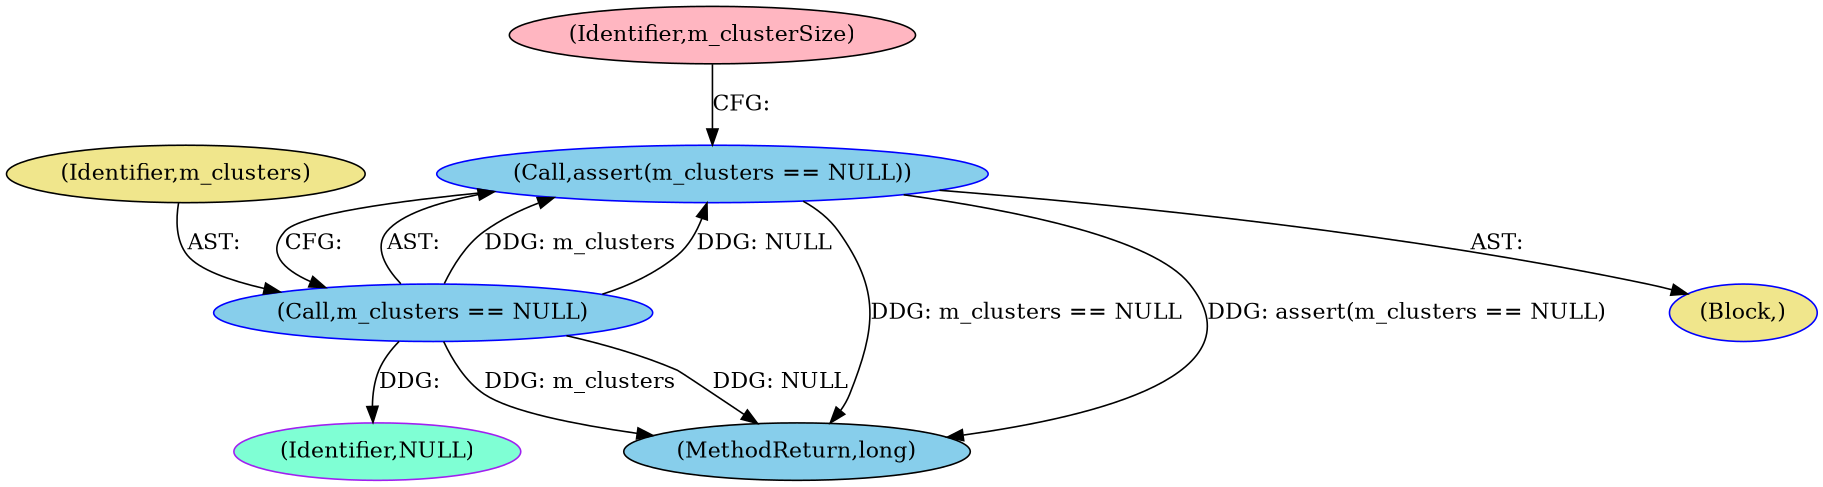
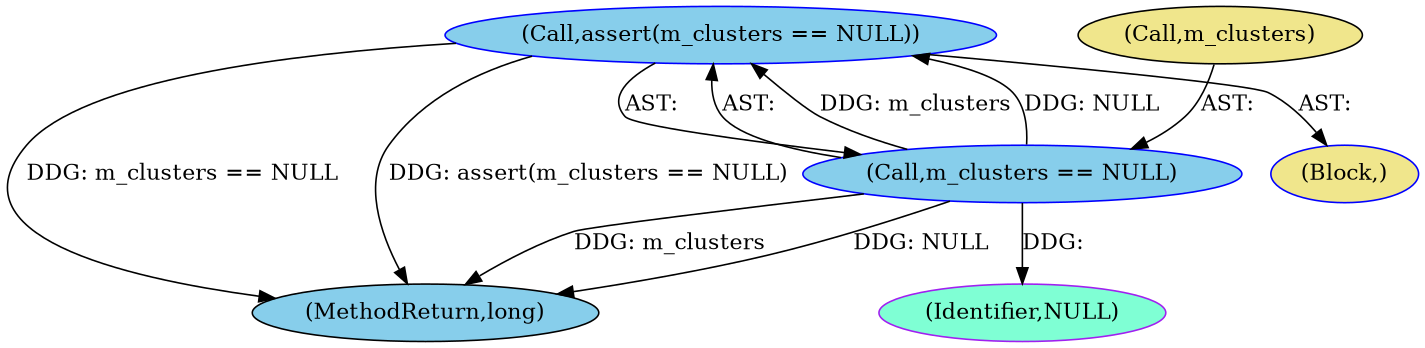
(712, 35) -> none
(186, 174) -> (1220, 35)
(317, 243) -> (655, 105)
